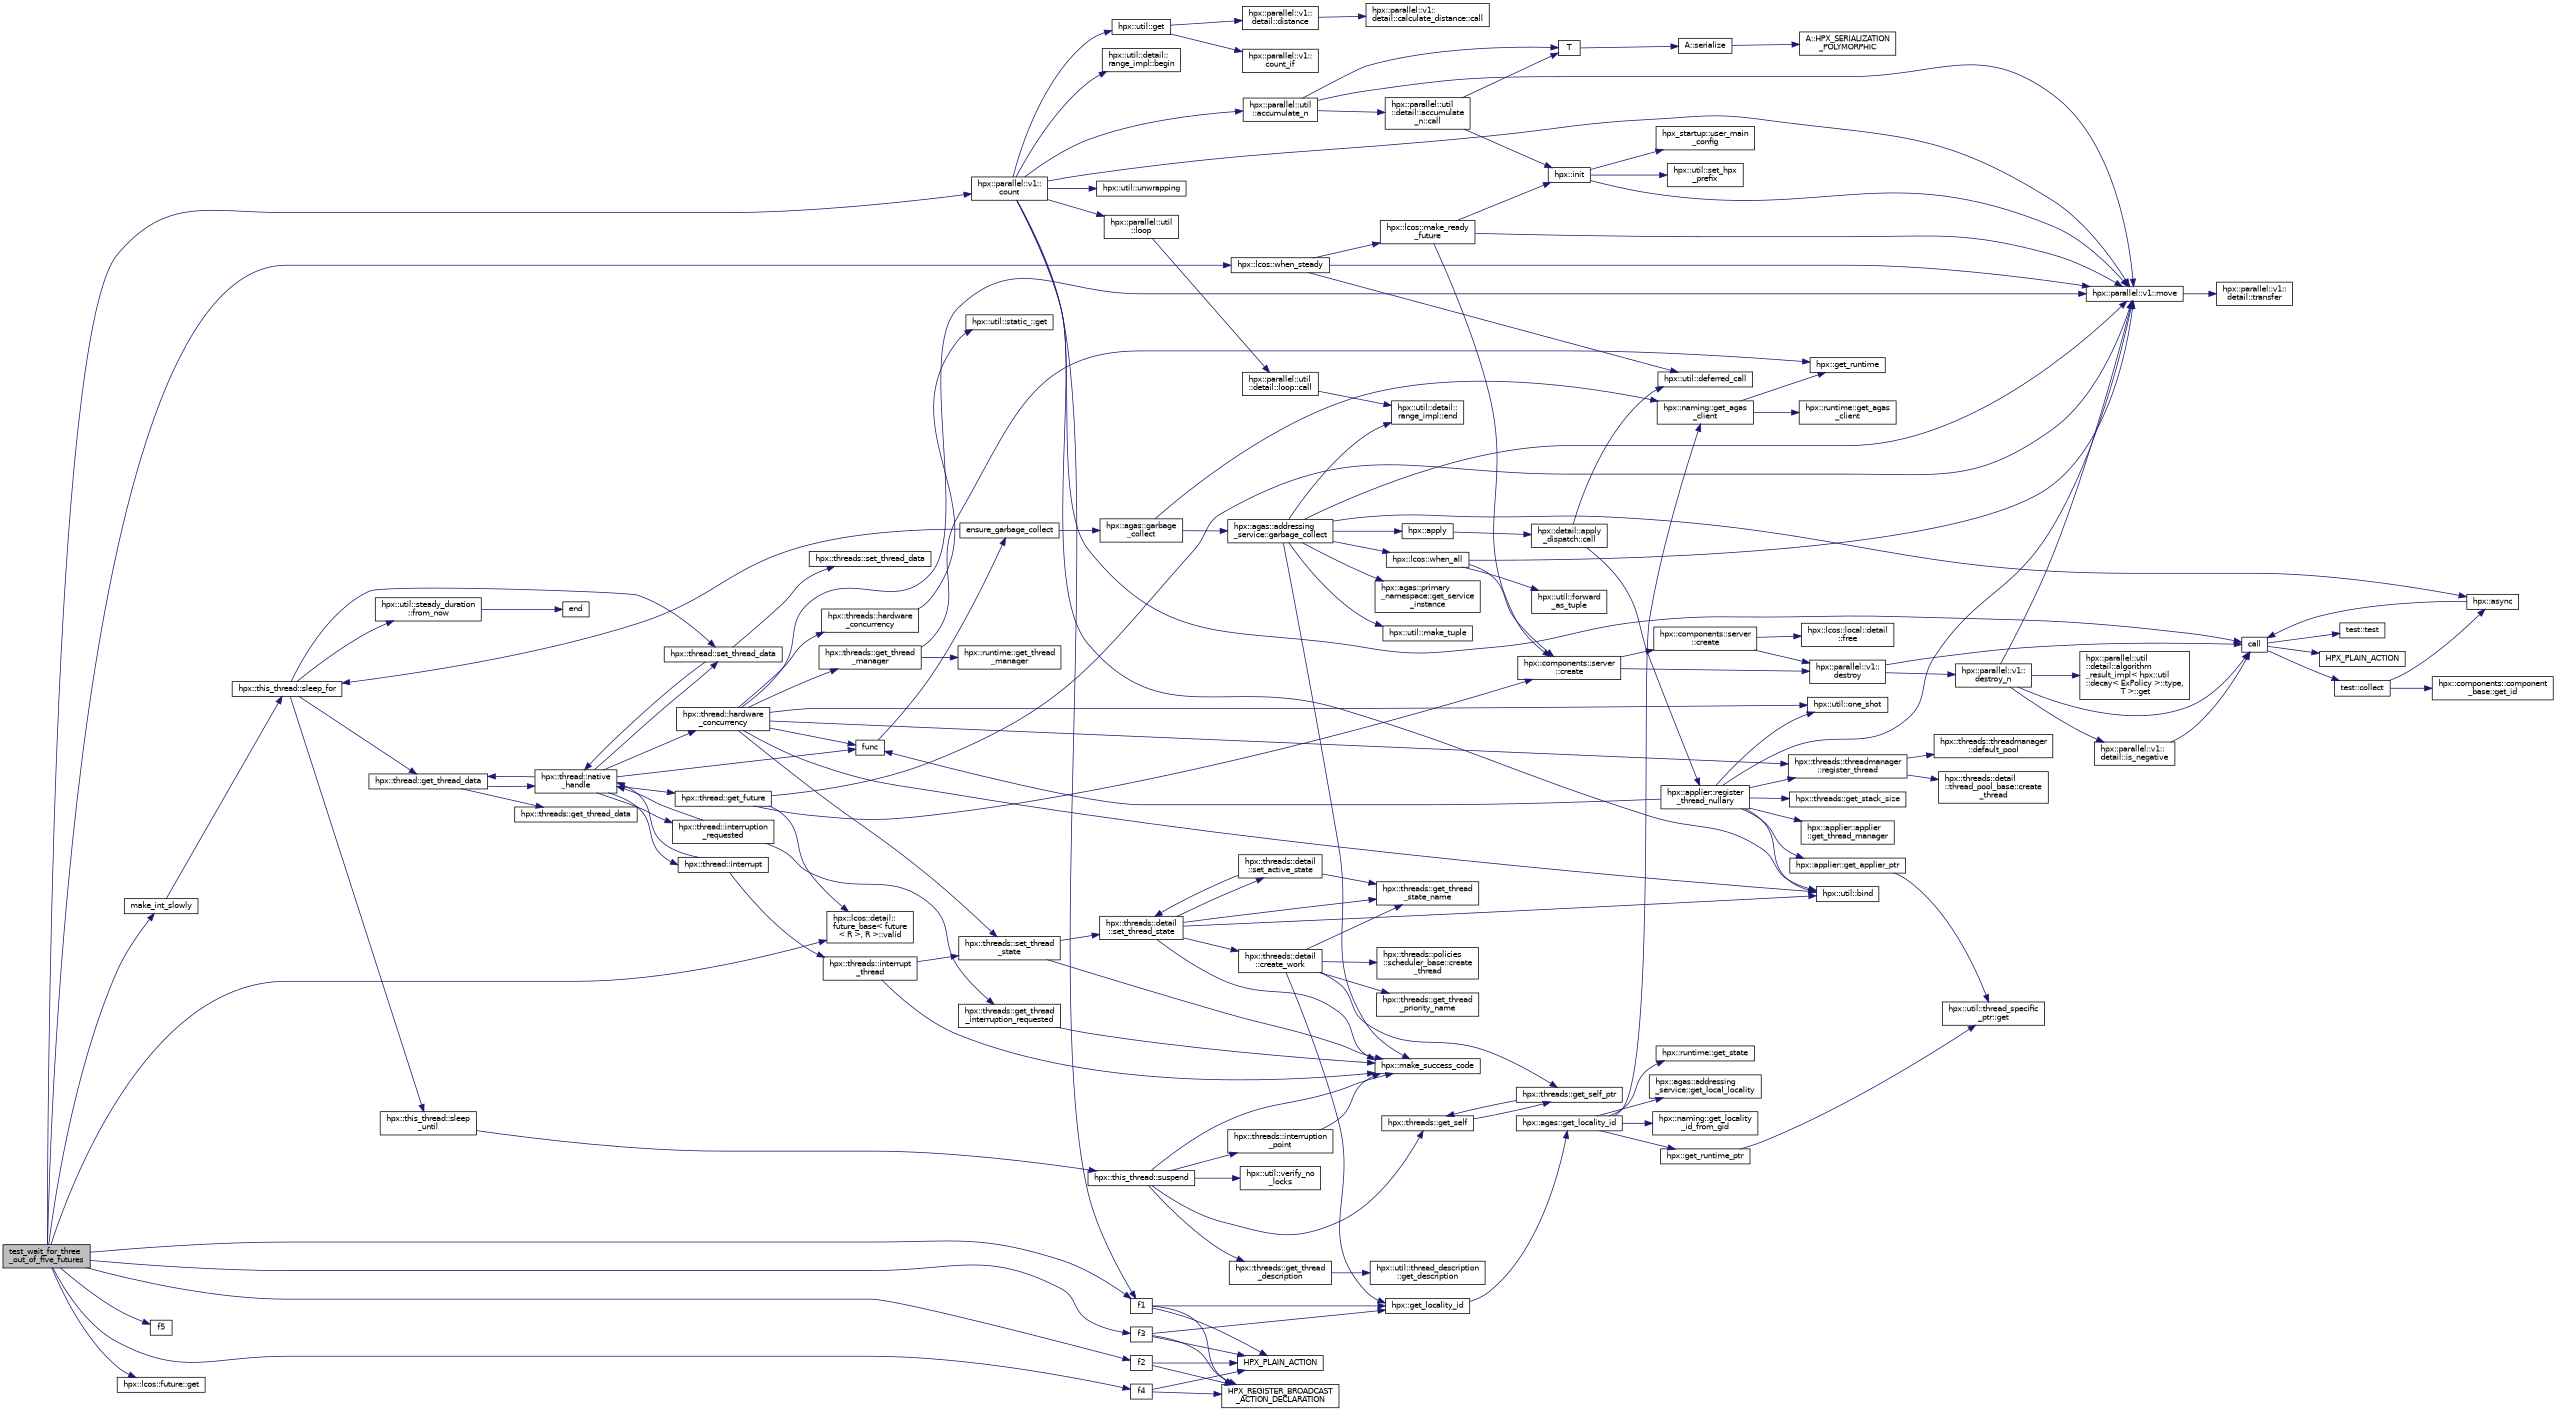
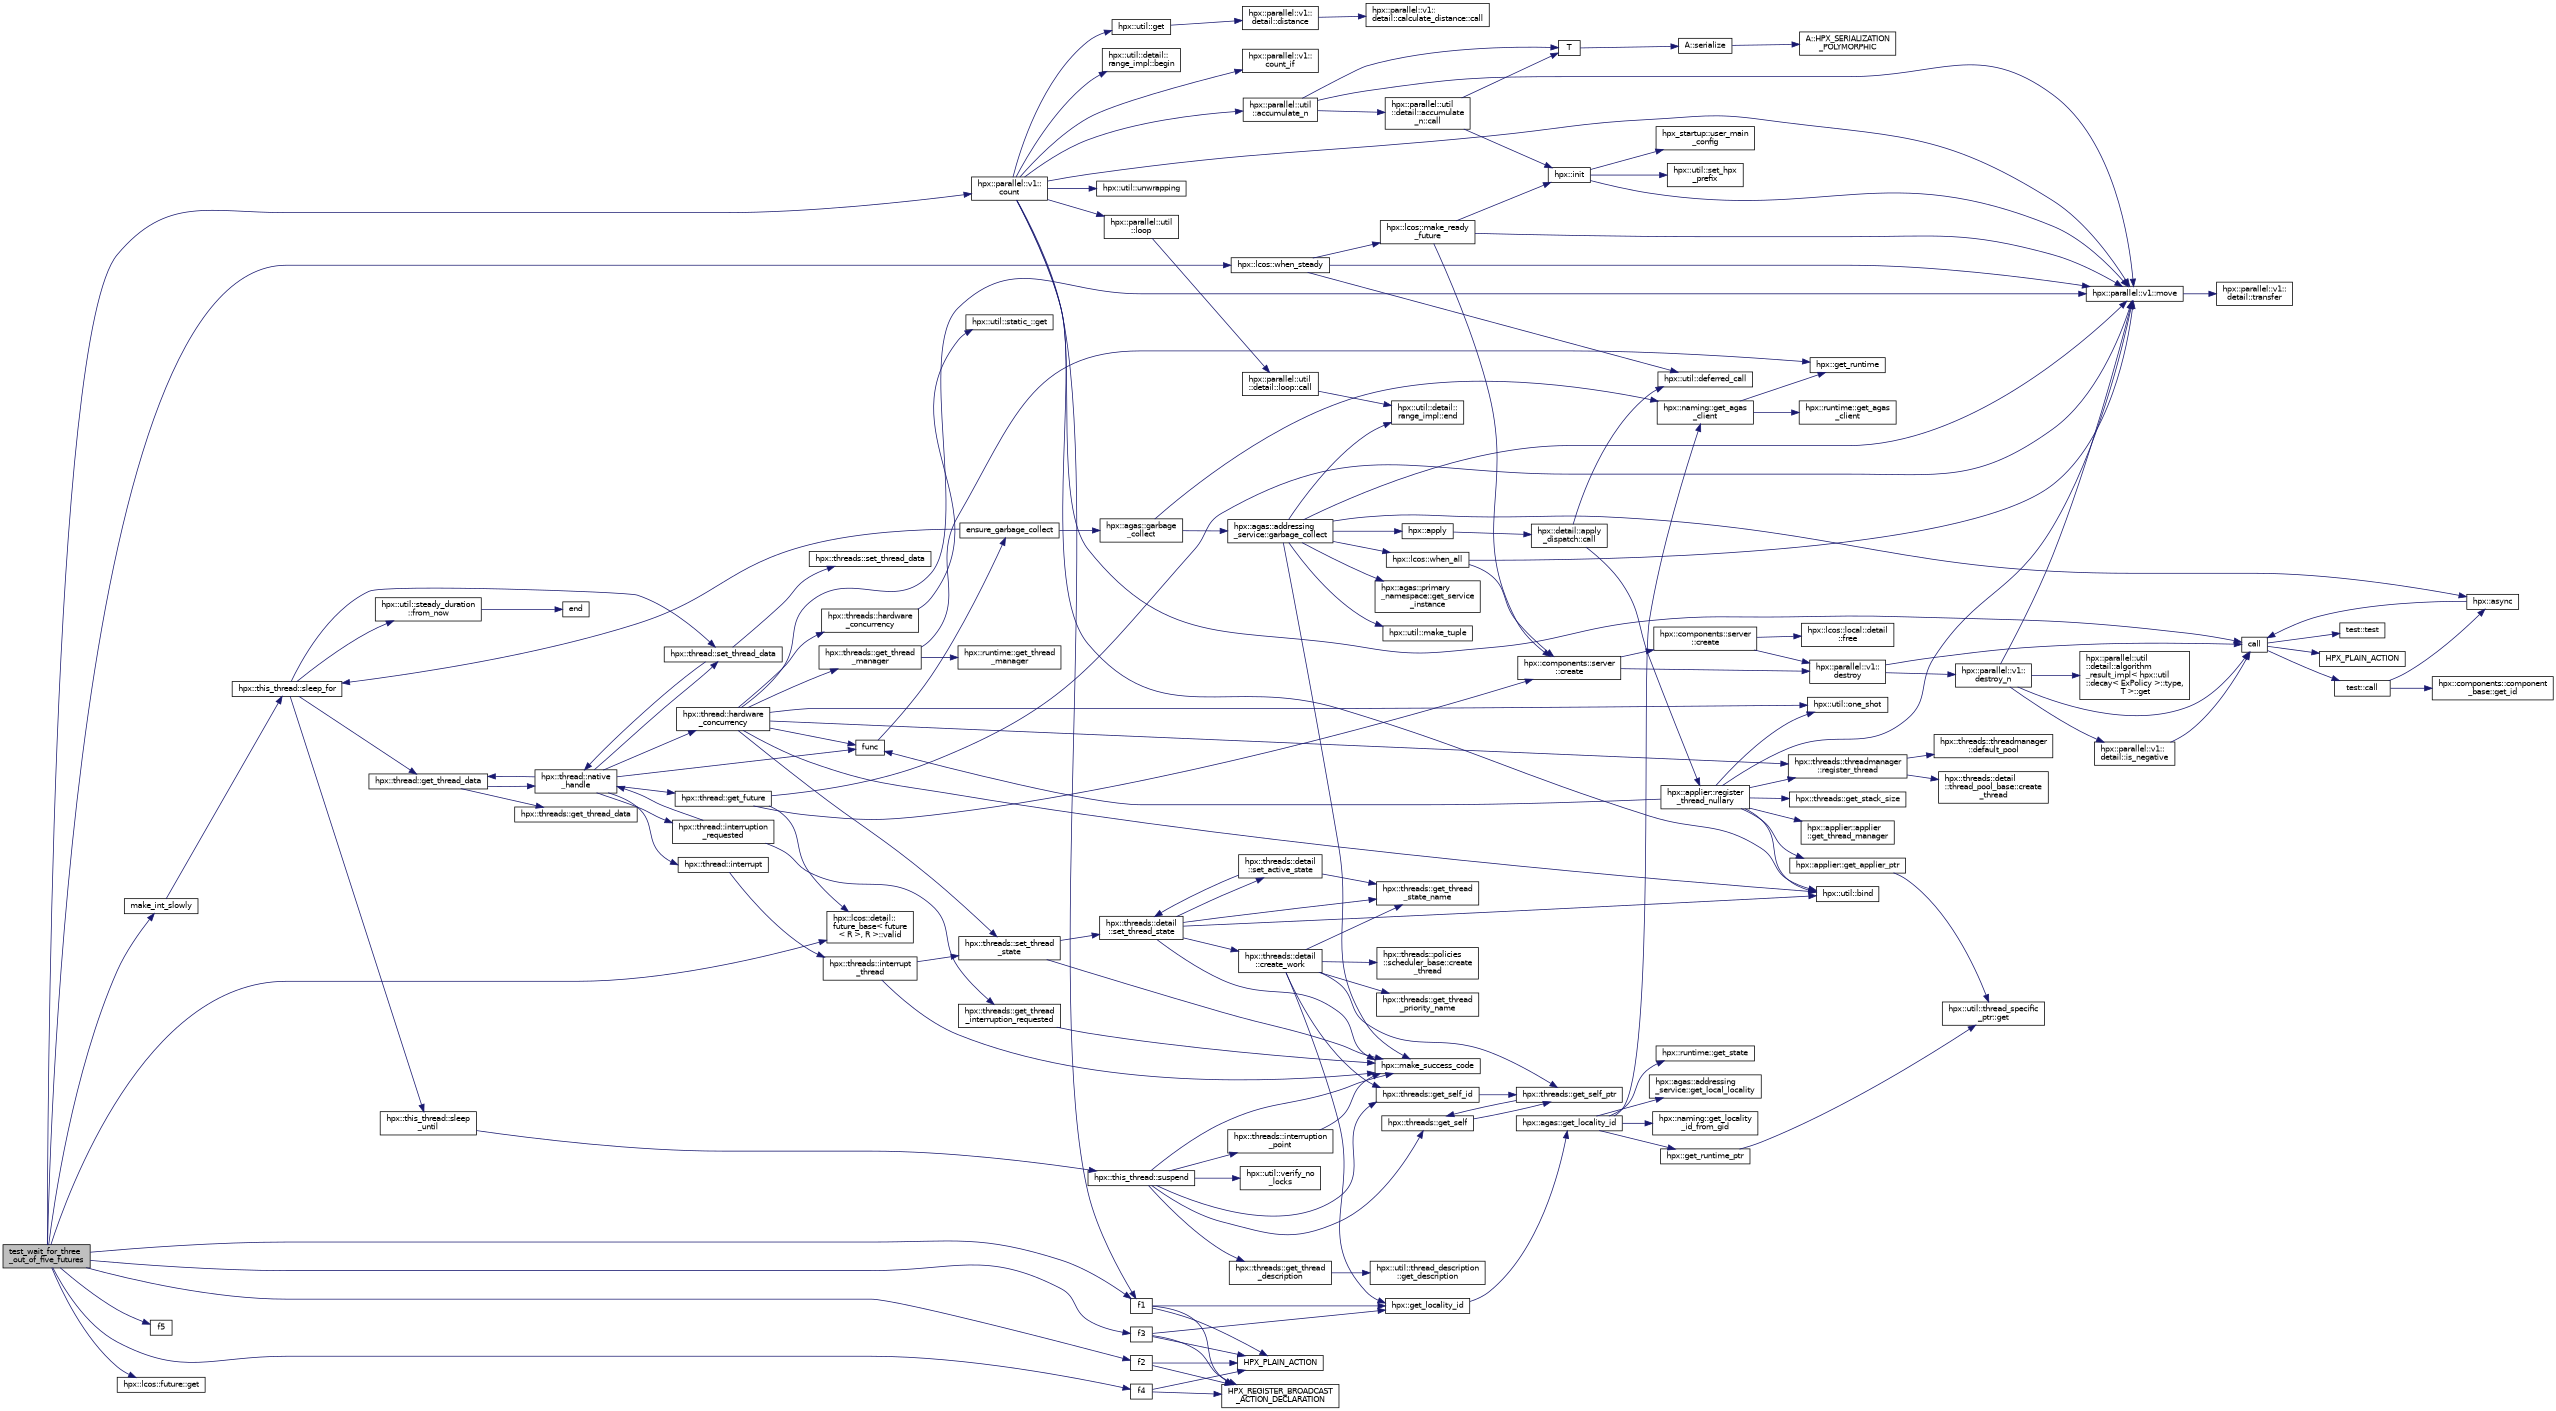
(1203, 42) -> (1117, 106)
(1569, 602) -> none
(2362, 688) -> (2362, 688)
(656, 835) -> none
none -> (1428, 1095)
